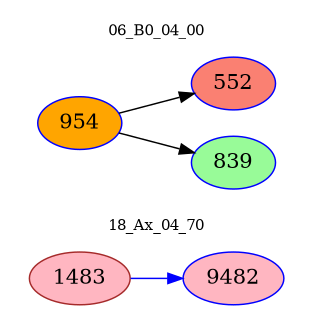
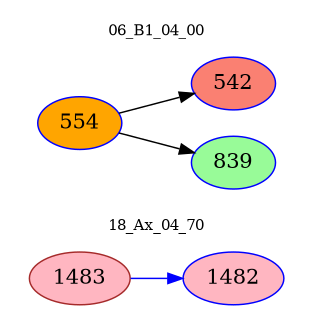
(157, 32) -> (157, 32)
(233, 84) -> (233, 84)
(80, 123) -> (80, 123)
(233, 278) -> (233, 278)
